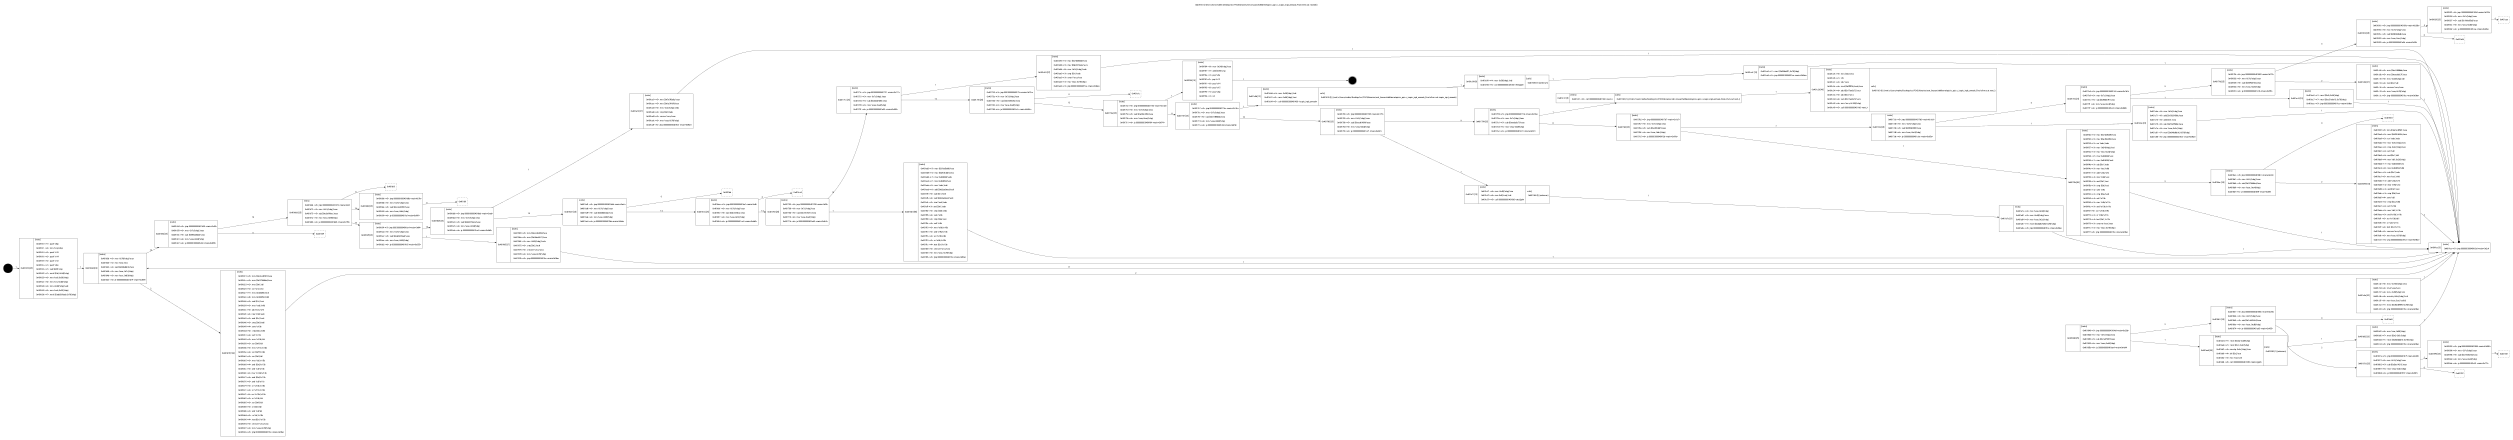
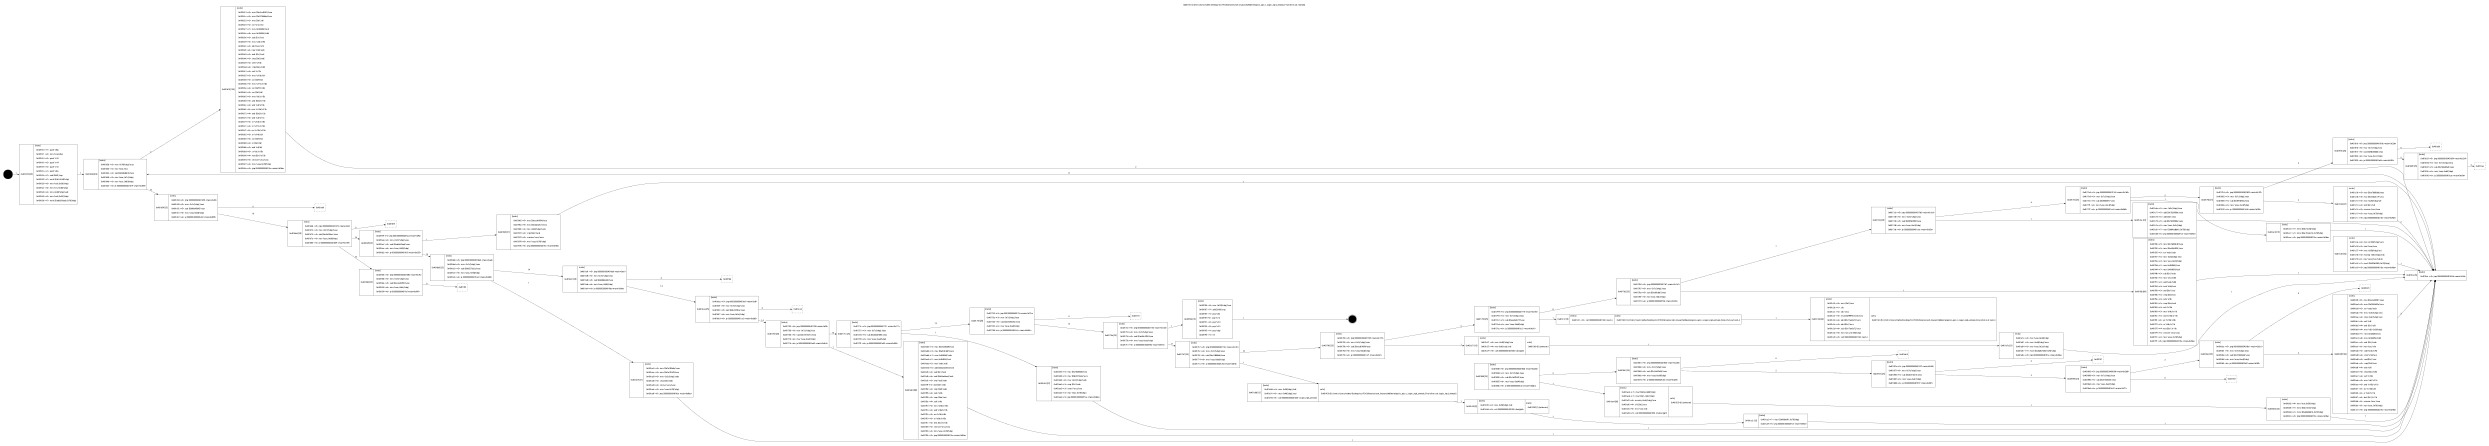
(2169, 183) -> (2164, 367)
